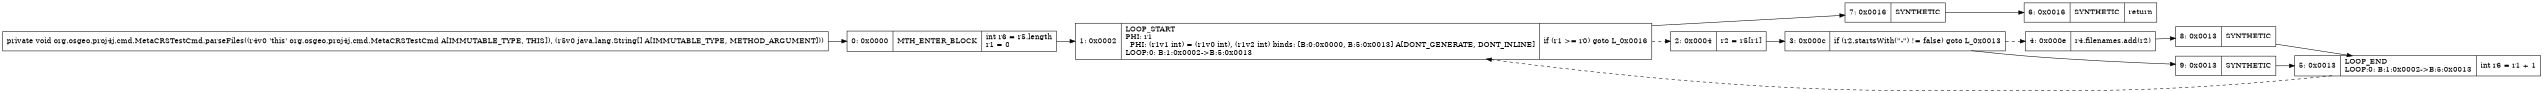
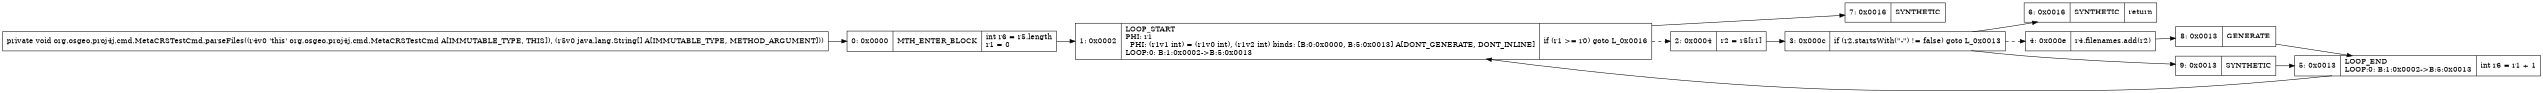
(1982, 13) -> (2002, 28)
(2249, 36) -> (2249, 36)
(1911, 90) -> (1911, 90)
